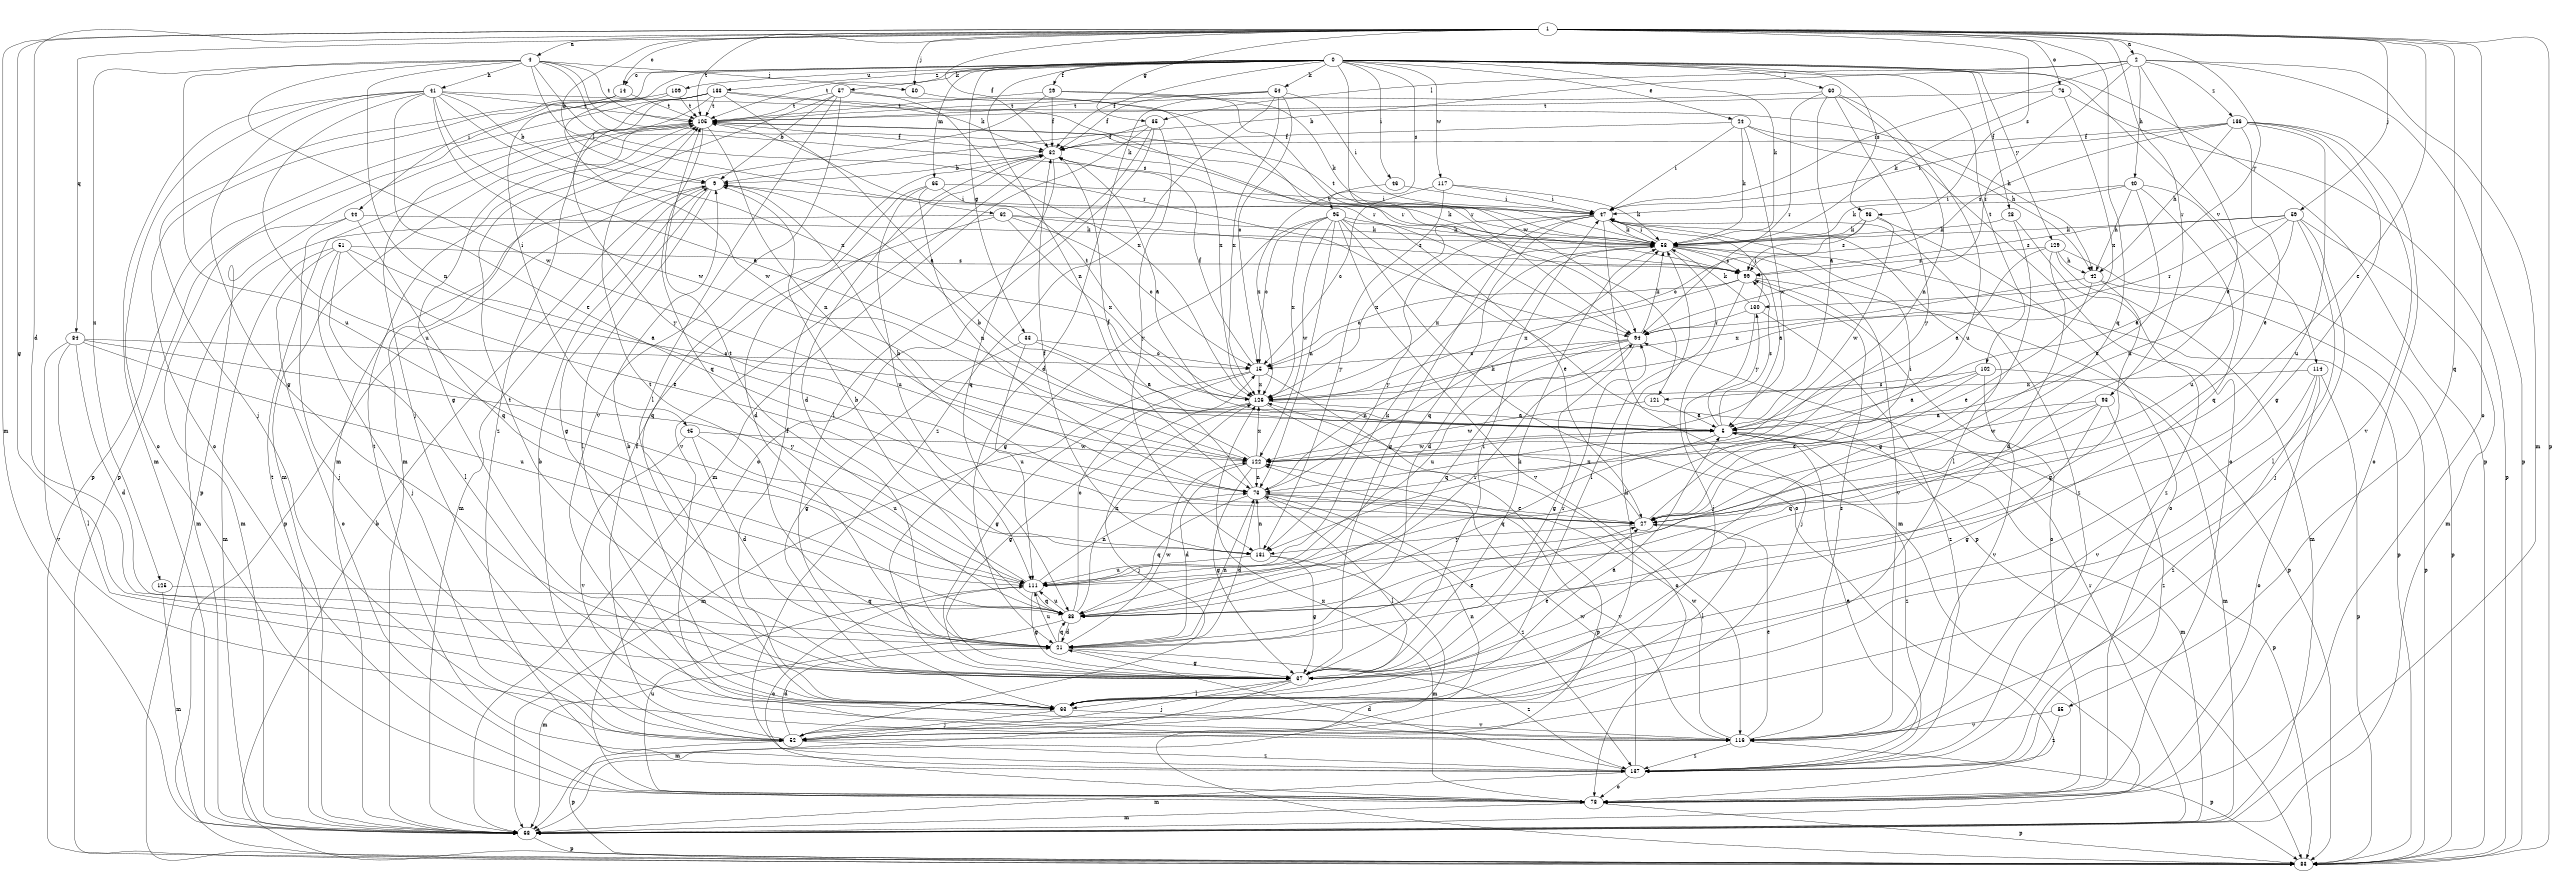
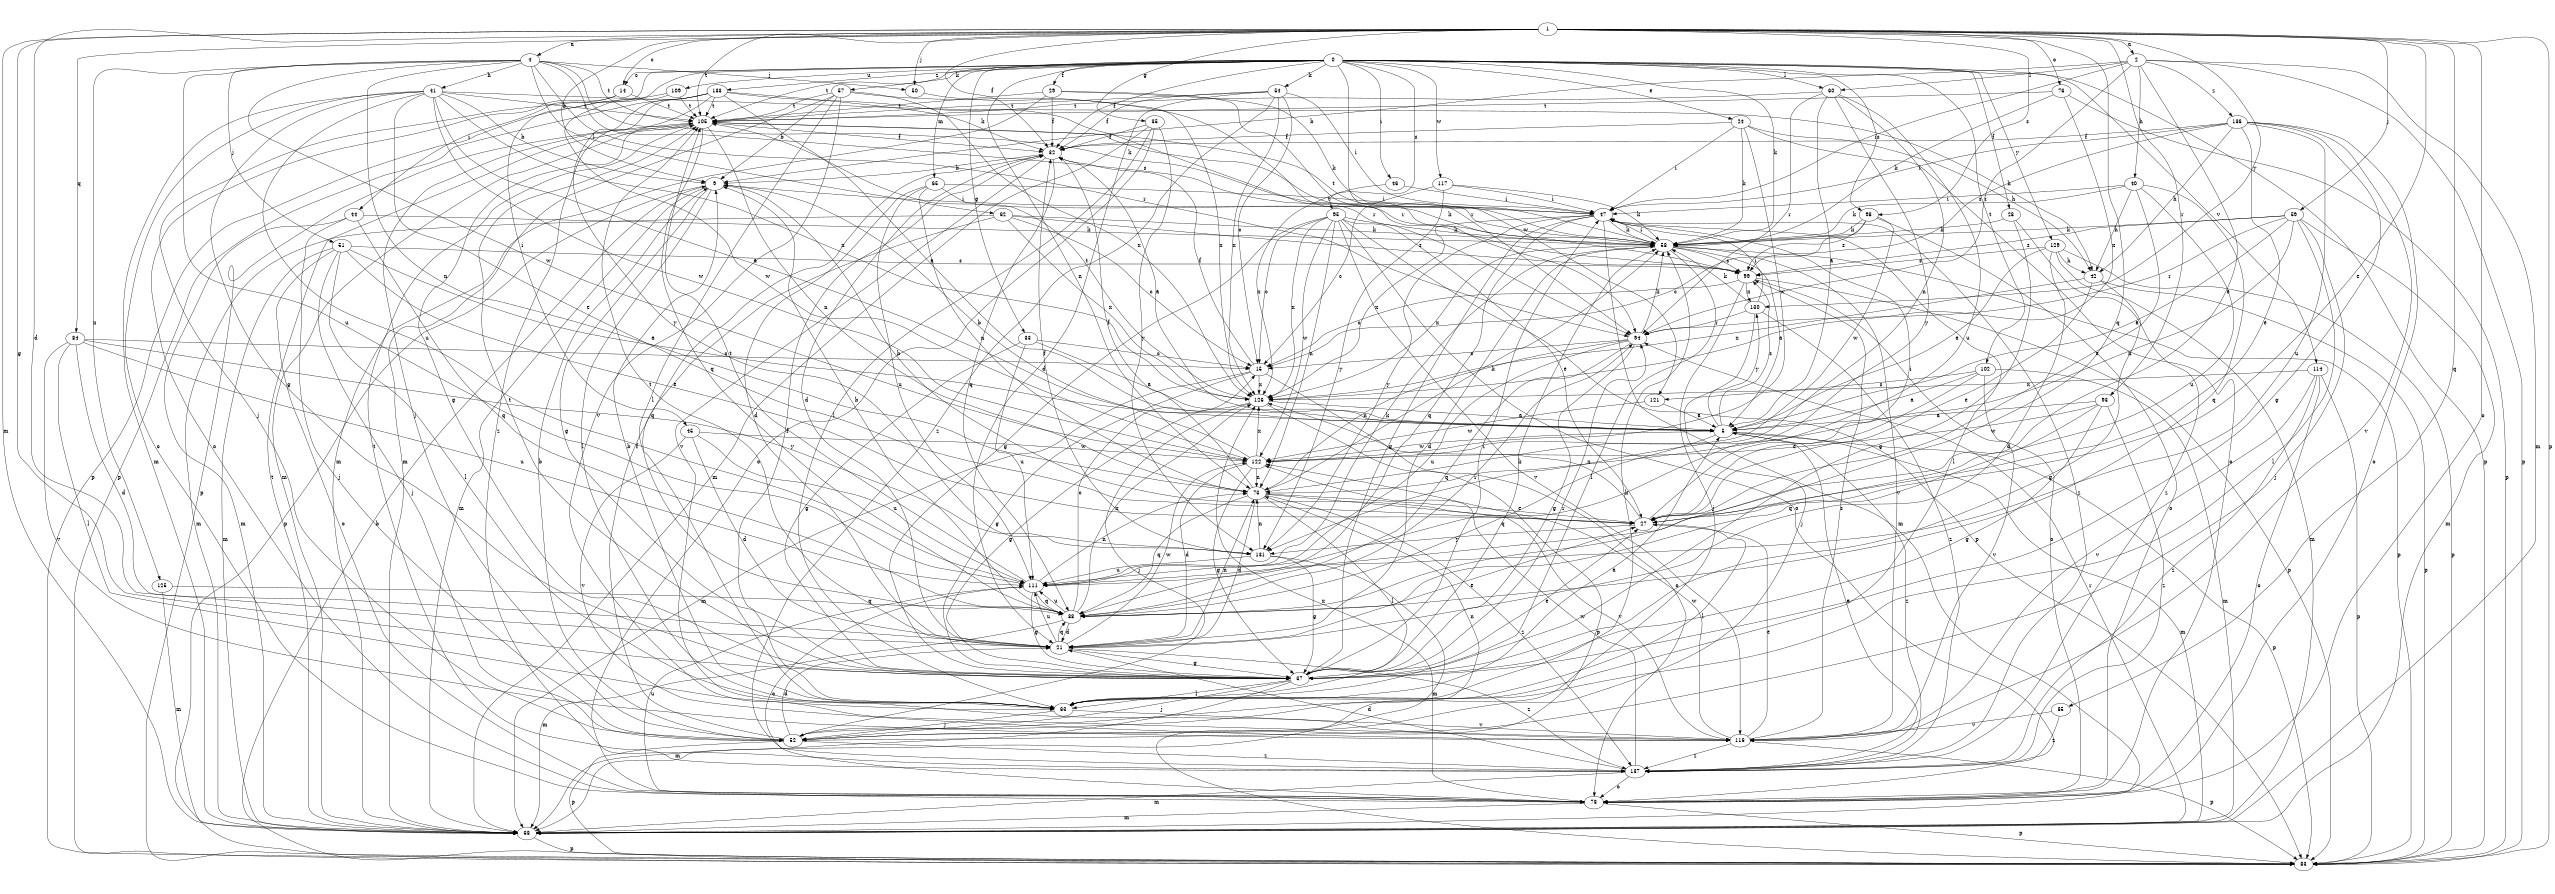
none -> (232, 76)
(1646, 77) -> (1986, 78)
(1504, 338) -> (1746, 291)
